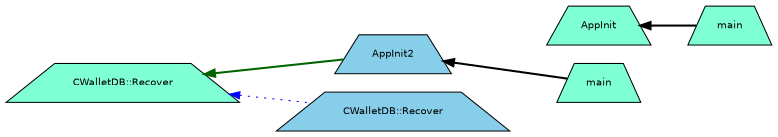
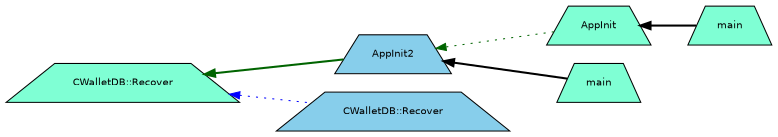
none -> (500, 39)
